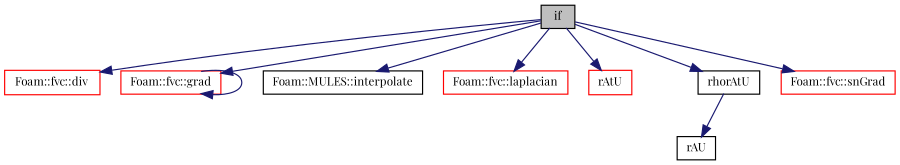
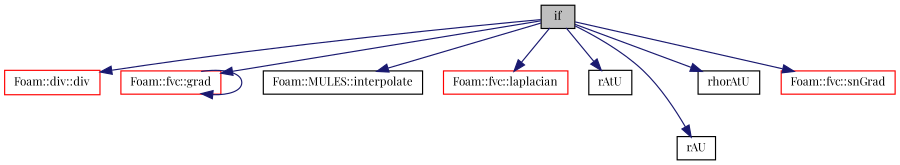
(52, 83) -> (52, 83)
(610, 83) -> (610, 83)
(715, 110) -> (639, 67)
